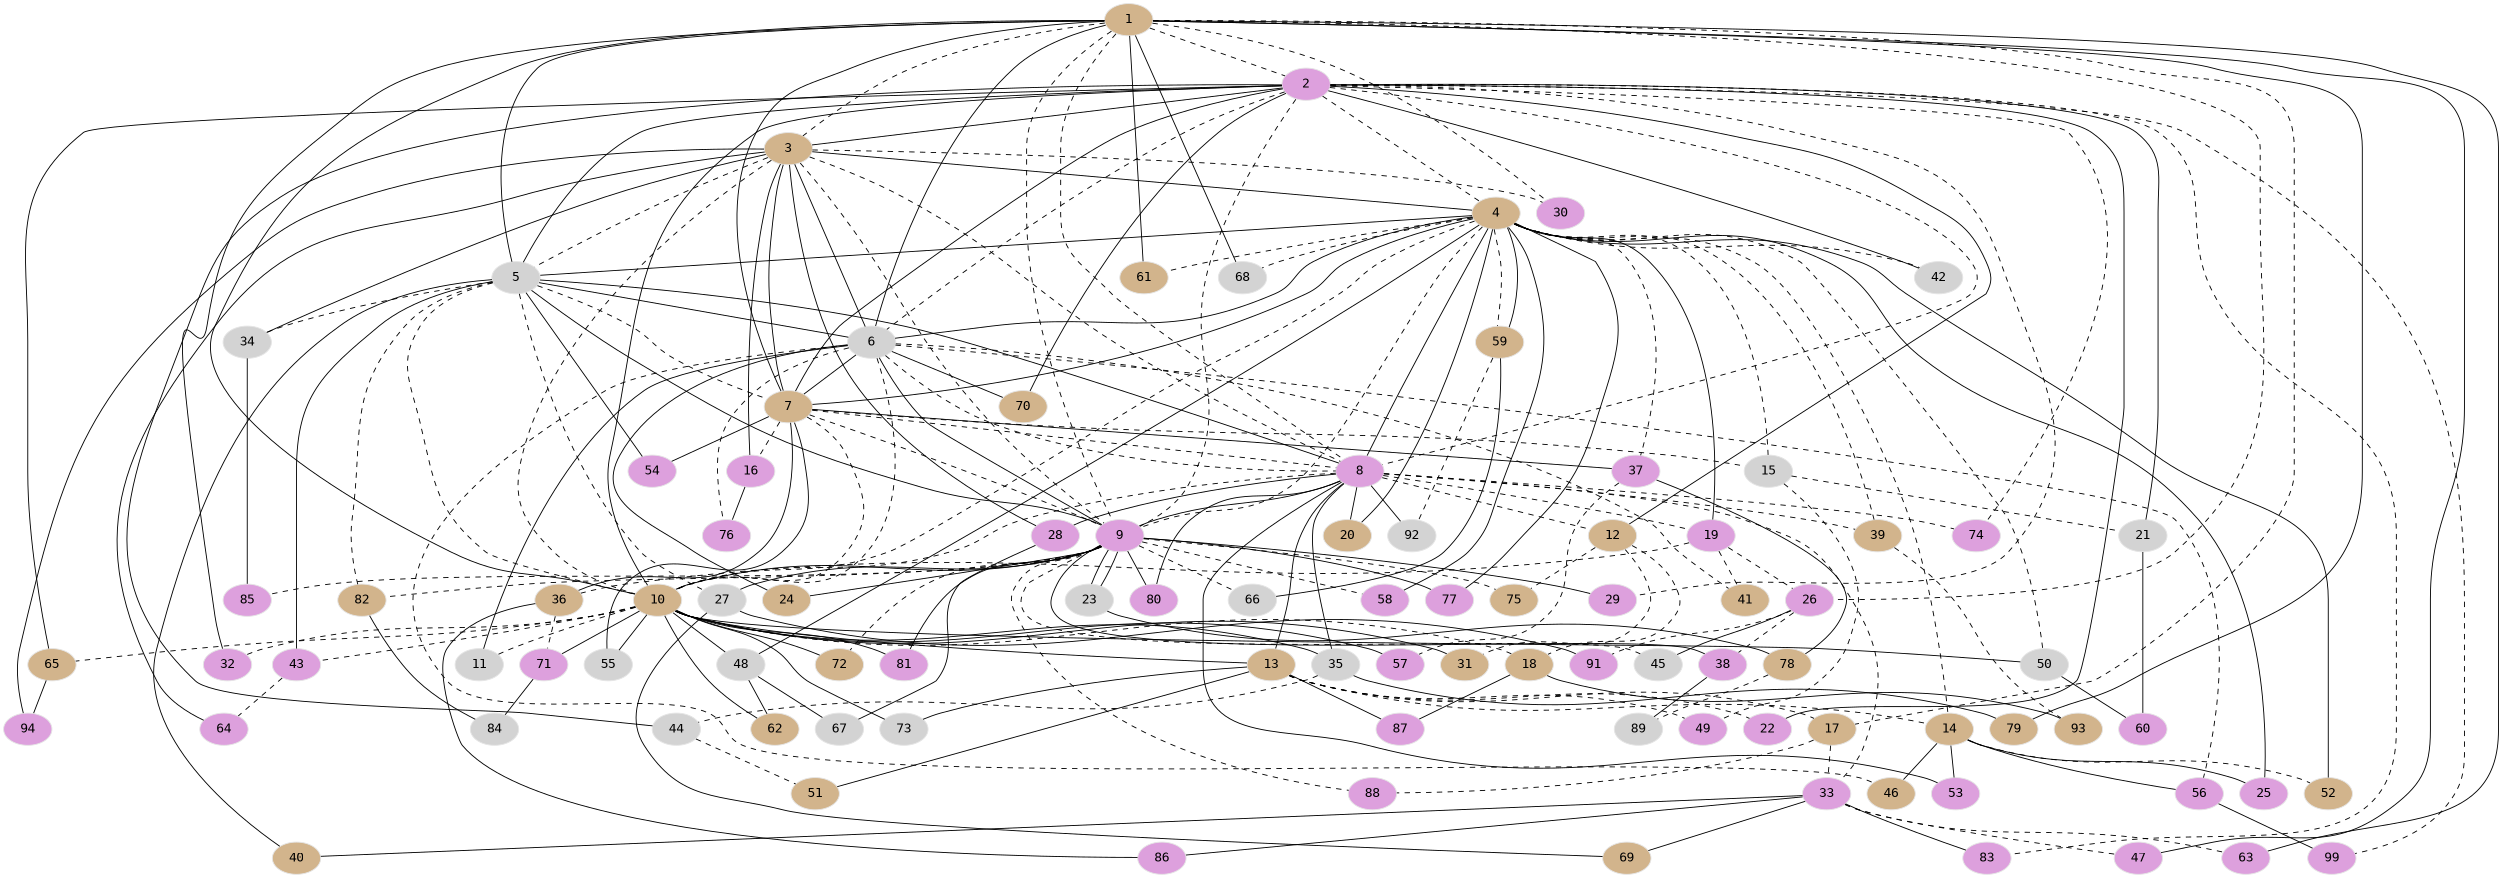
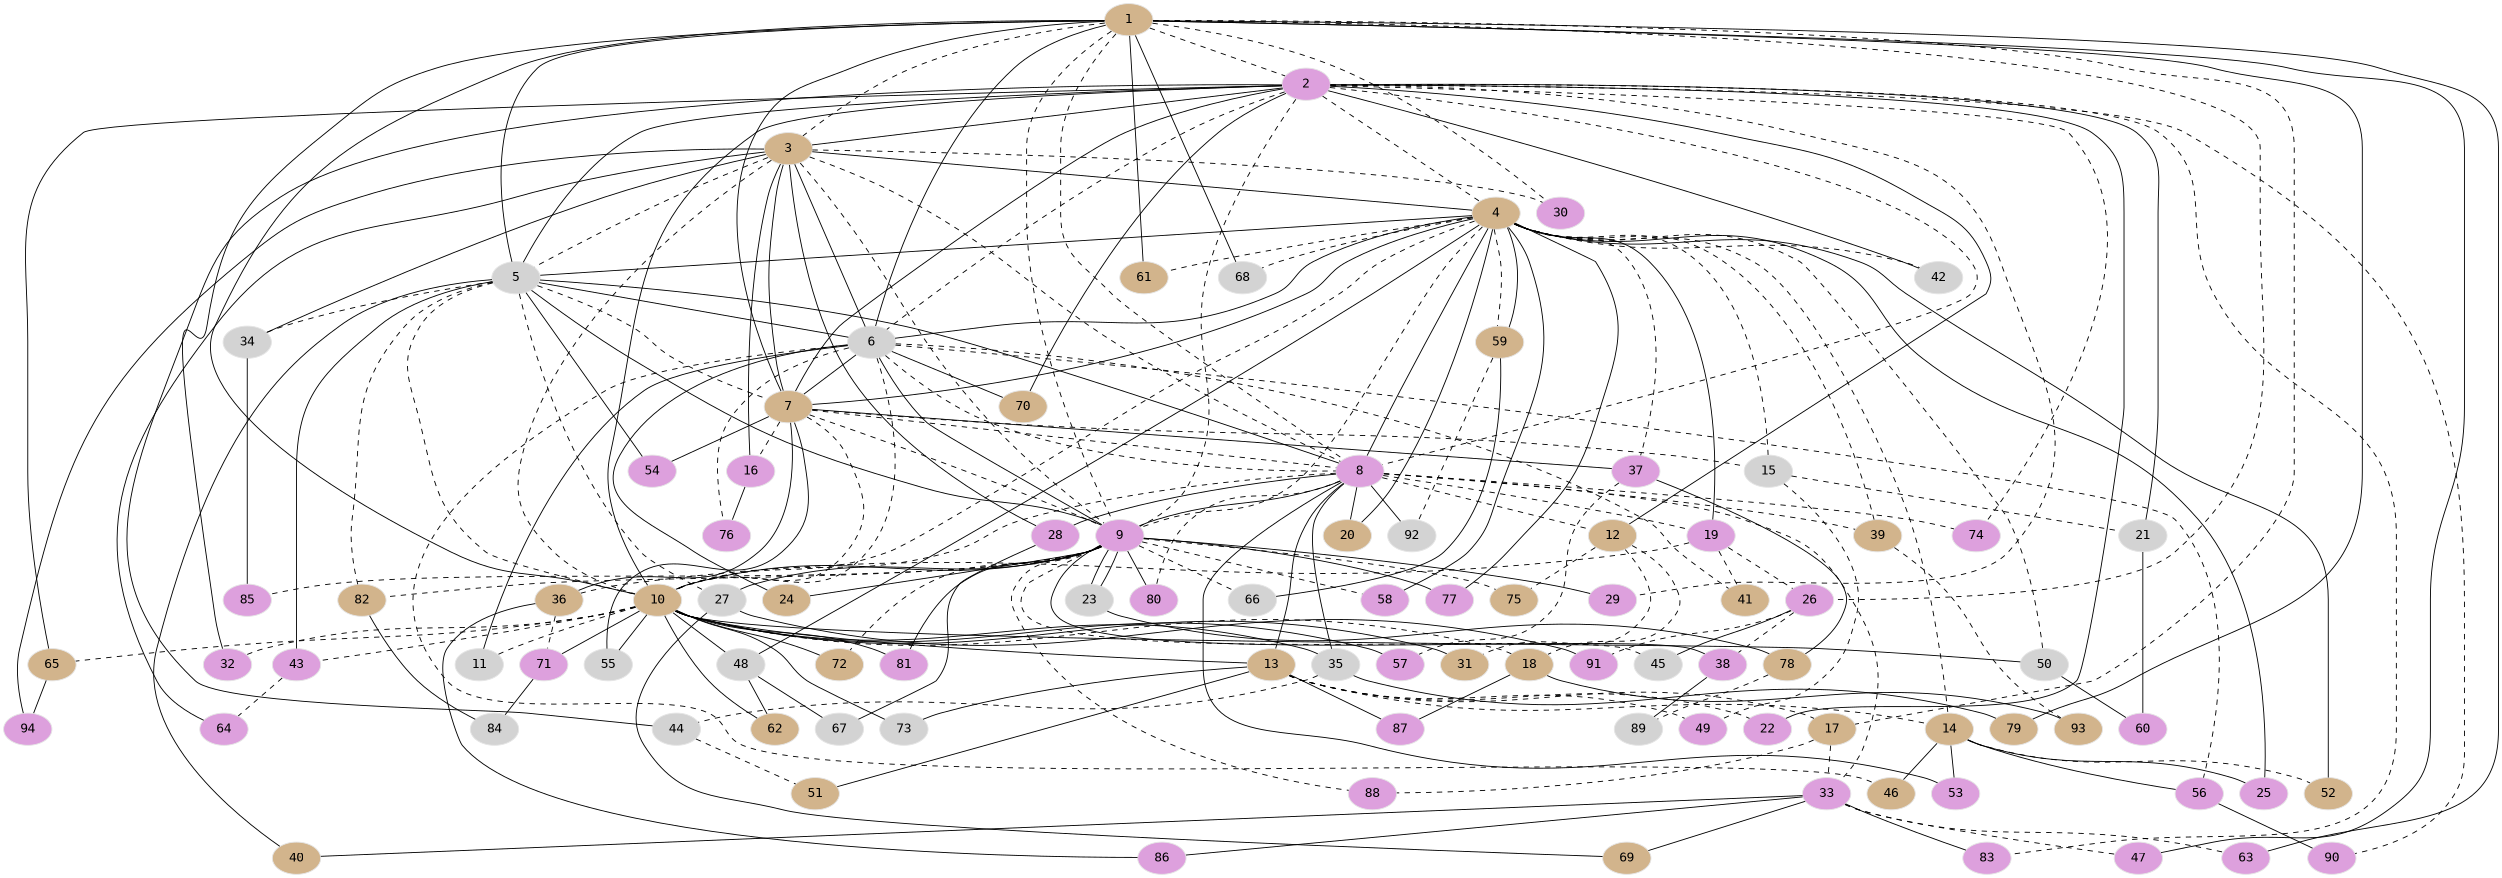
(1233, 499) -> (1233, 499)
(2332, 858) -> (2332, 858)
